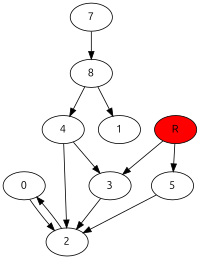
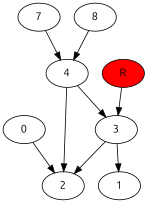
(91, 41) -> (51, 42)
(104, 98) -> (118, 154)
(173, 186) -> none
(52, 215) -> none
